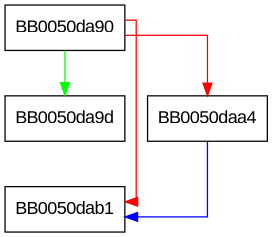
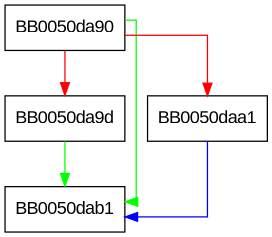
(65, 67) -> (65, 67)
(136, 106) -> (136, 106)
(207, 119) -> (207, 119)
none -> (65, 157)
